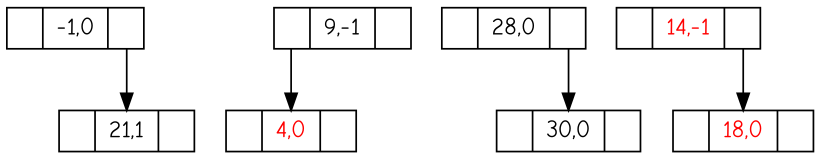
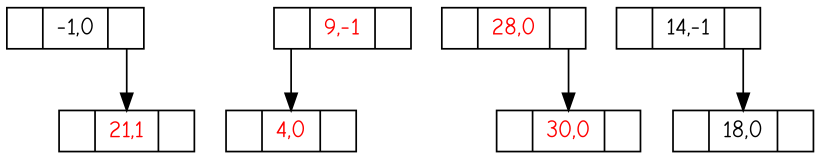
(342, 28) -> (342, 28)
(514, 28) -> (514, 28)
(688, 28) -> (688, 28)
(127, 131) -> (127, 131)
(569, 131) -> (569, 131)
(743, 131) -> (743, 131)
